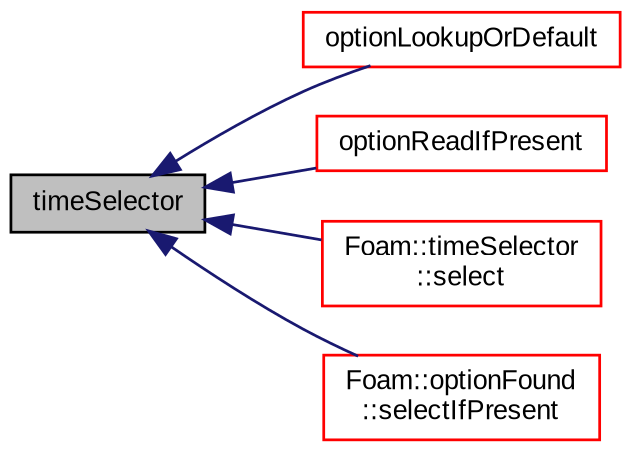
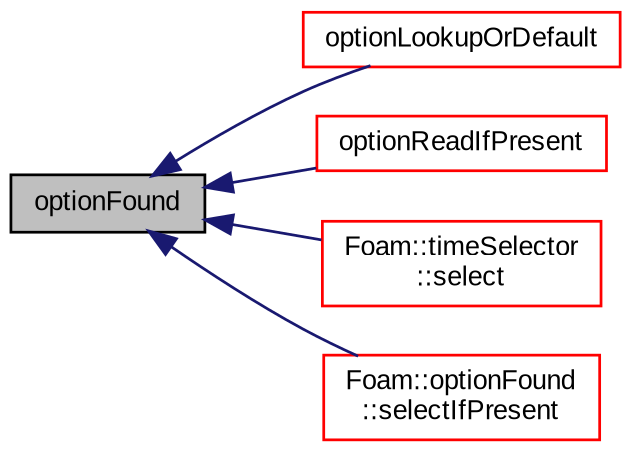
(108, 204) -> (108, 204)
